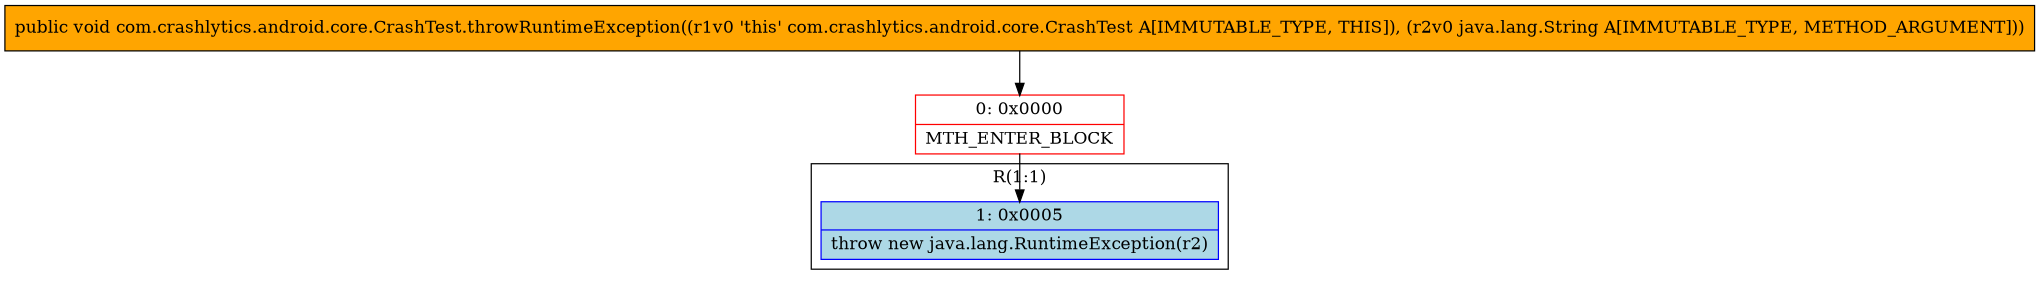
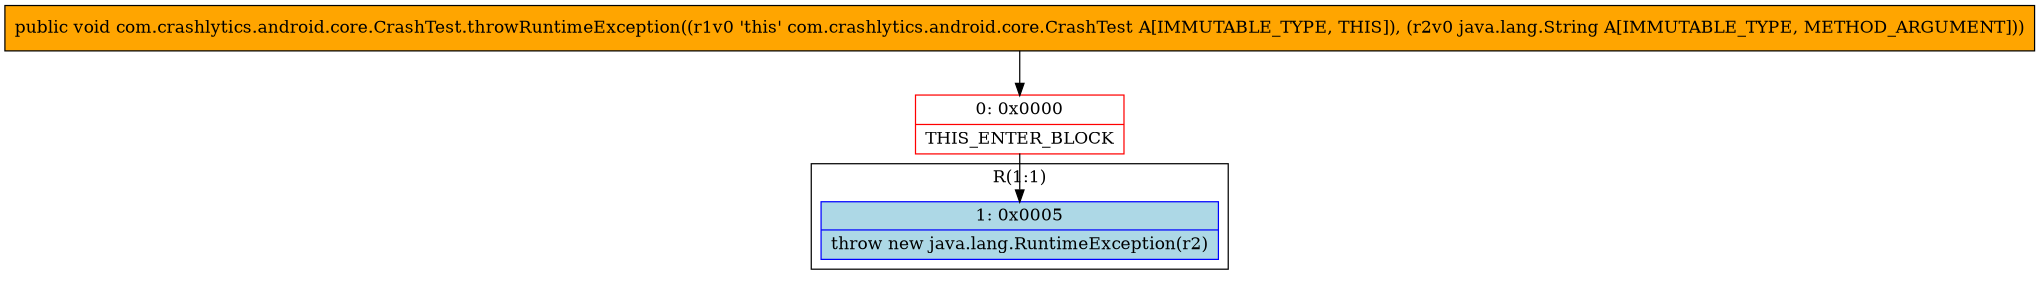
(1020, 139) -> (1020, 139)
